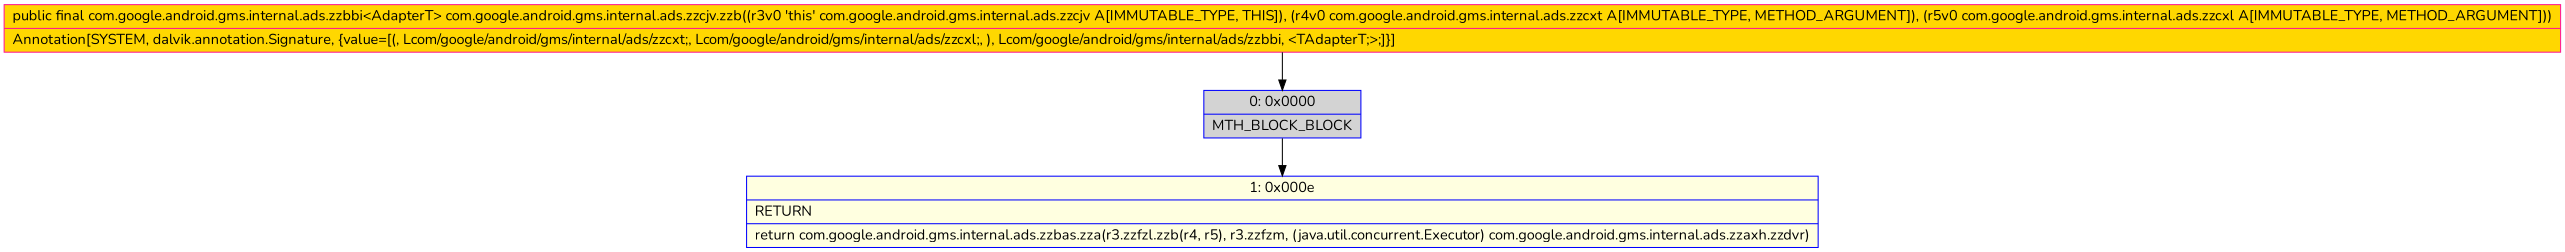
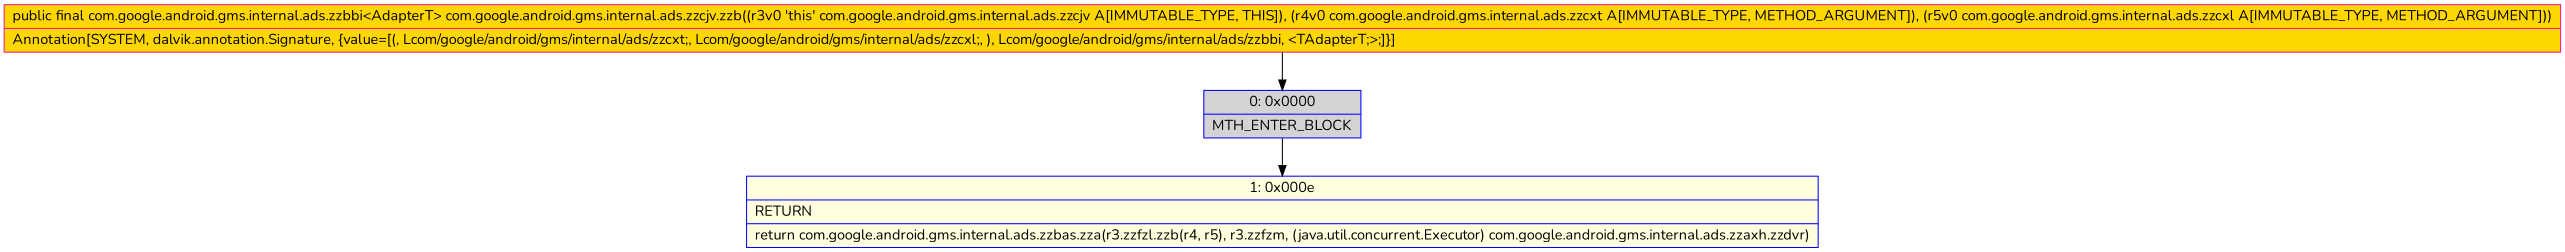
(1282, 126) -> (1282, 126)
